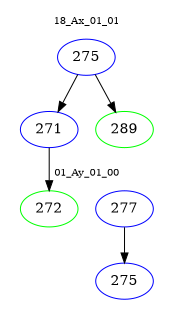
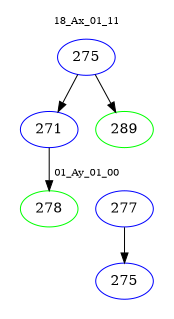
(87, 22) -> (87, 22)
(49, 209) -> (49, 209)
